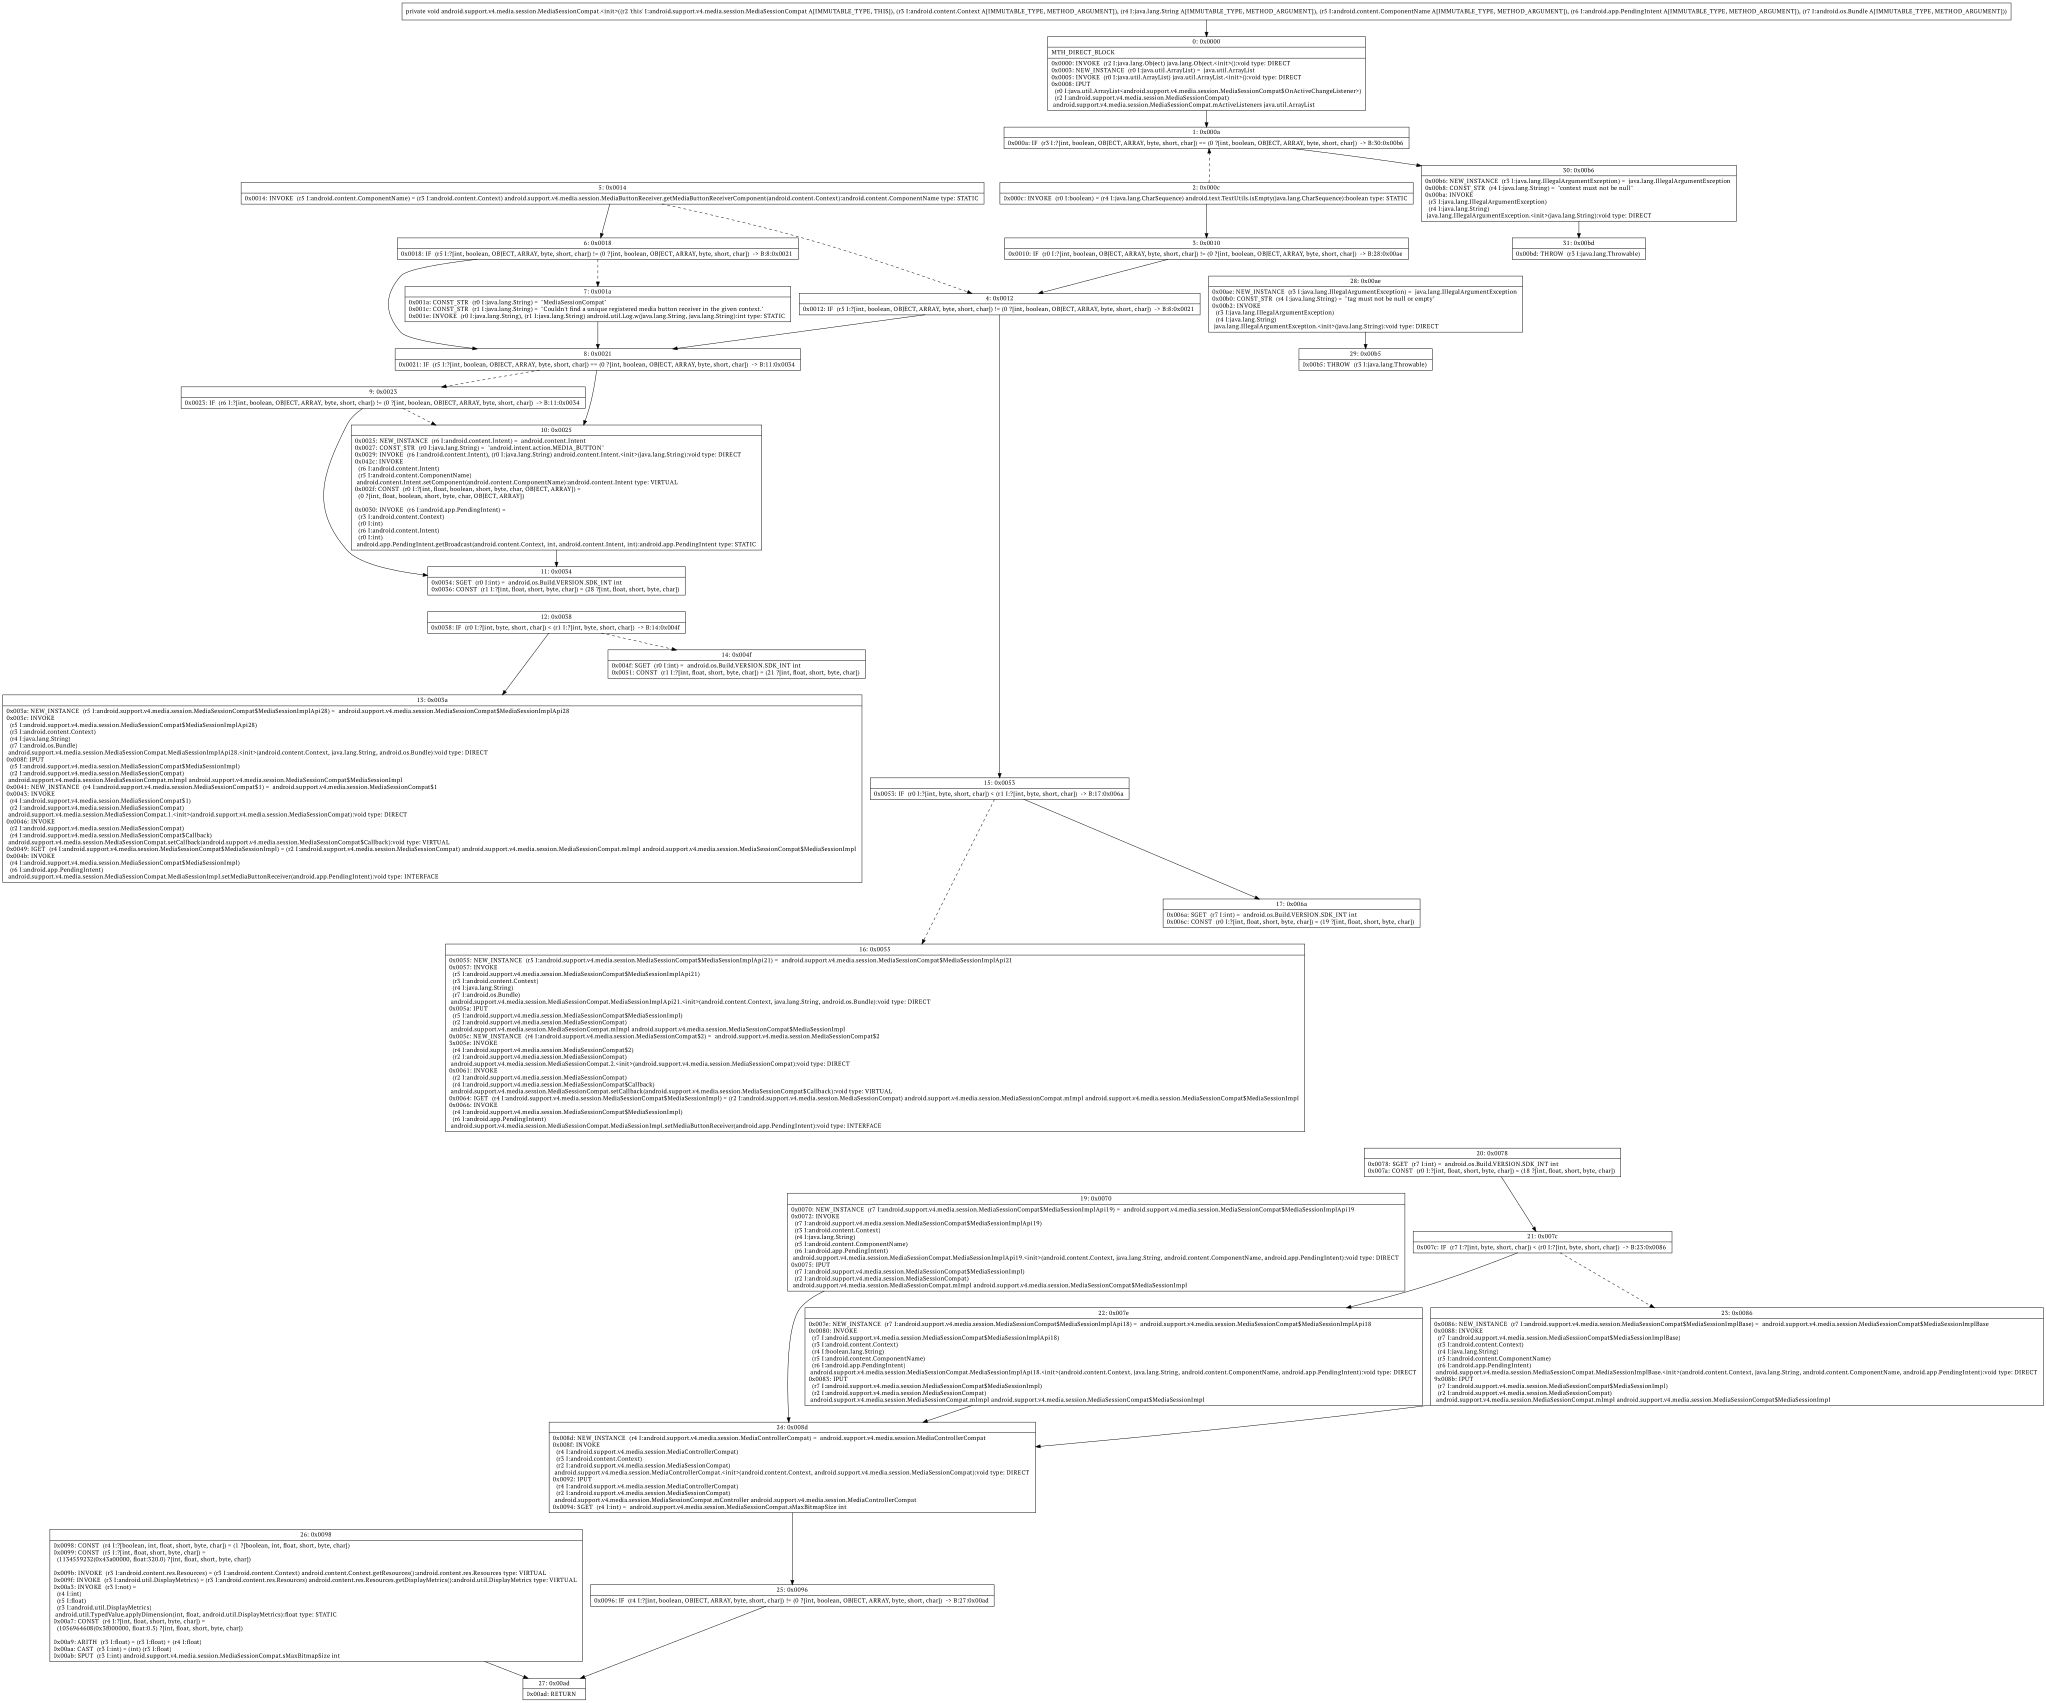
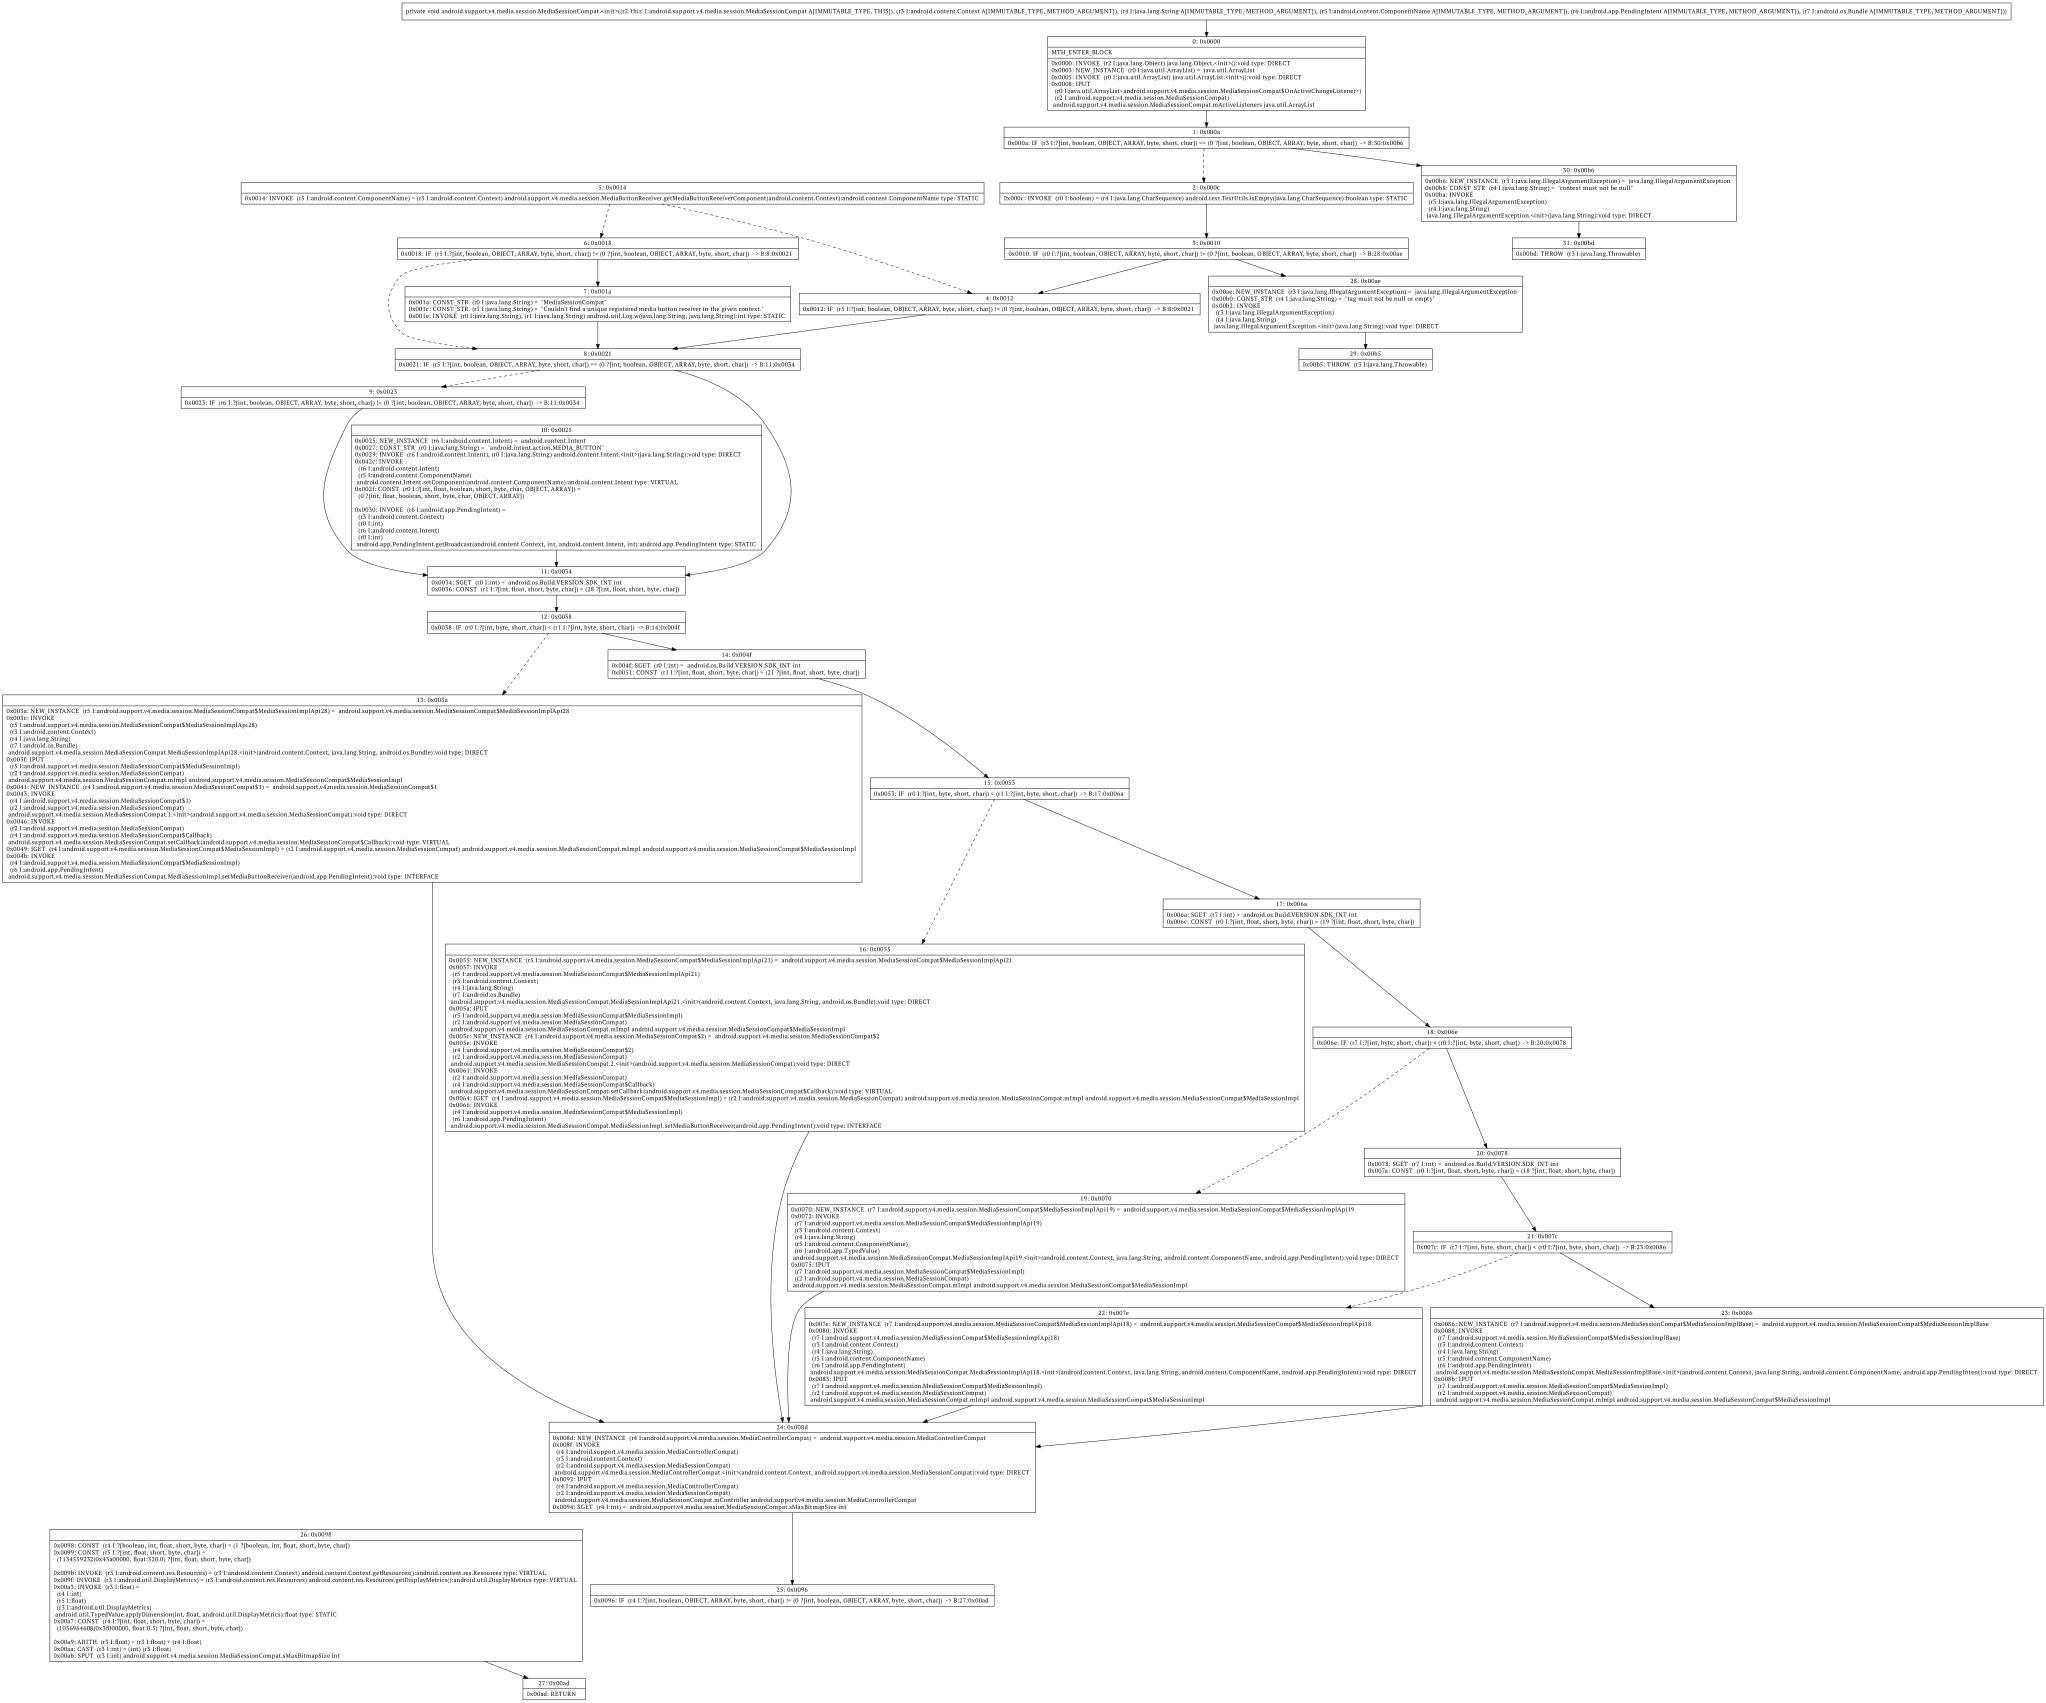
(1083, 52) -> (1082, 52)
(1210, 168) -> (1203, 163)
(606, 219) -> (606, 219)
none -> (1259, 267)
(598, 271) -> (598, 271)
(389, 302) -> (389, 302)
(592, 396) -> (789, 474)
(417, 416) -> none
(1000, 544) -> (906, 716)
none -> (556, 601)
(637, 641) -> (637, 641)
(527, 662) -> (527, 662)
(27, 759) -> (27, 759)
none -> (1442, 1038)
(475, 1043) -> (475, 1043)
none -> (432, 1192)
(840, 1251) -> (836, 1251)
none -> (772, 1272)
(1605, 1279) -> (1605, 1279)
(1435, 1283) -> (1435, 1283)
(847, 1352) -> (841, 1352)
(1456, 1379) -> (1456, 1379)
(96, 1587) -> (97, 1587)
(675, 1641) -> none
